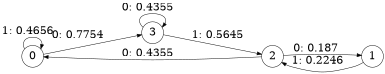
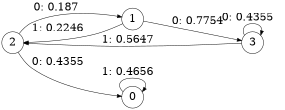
(223, 35) -> (133, 40)
(90, 45) -> (190, 30)
